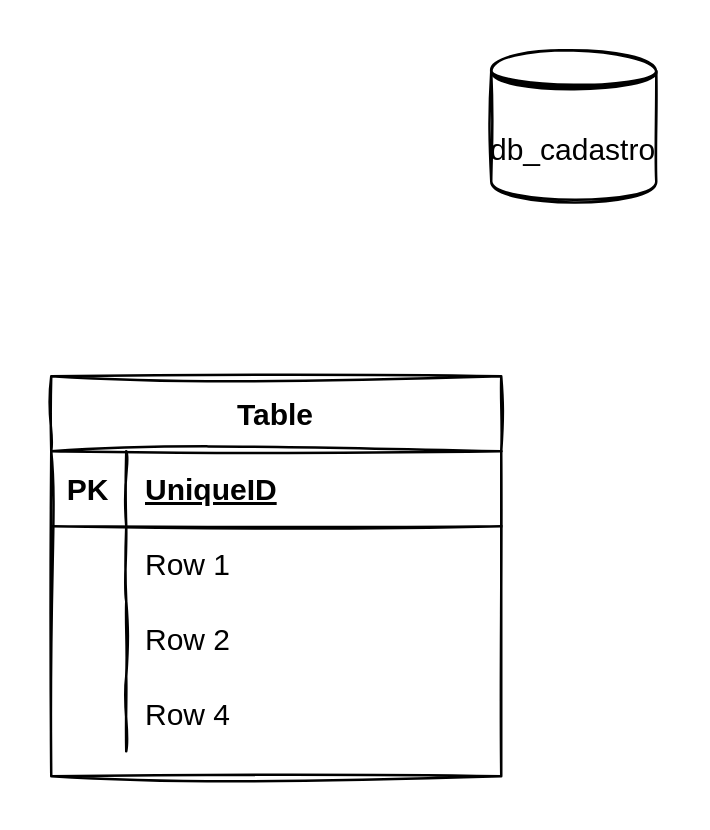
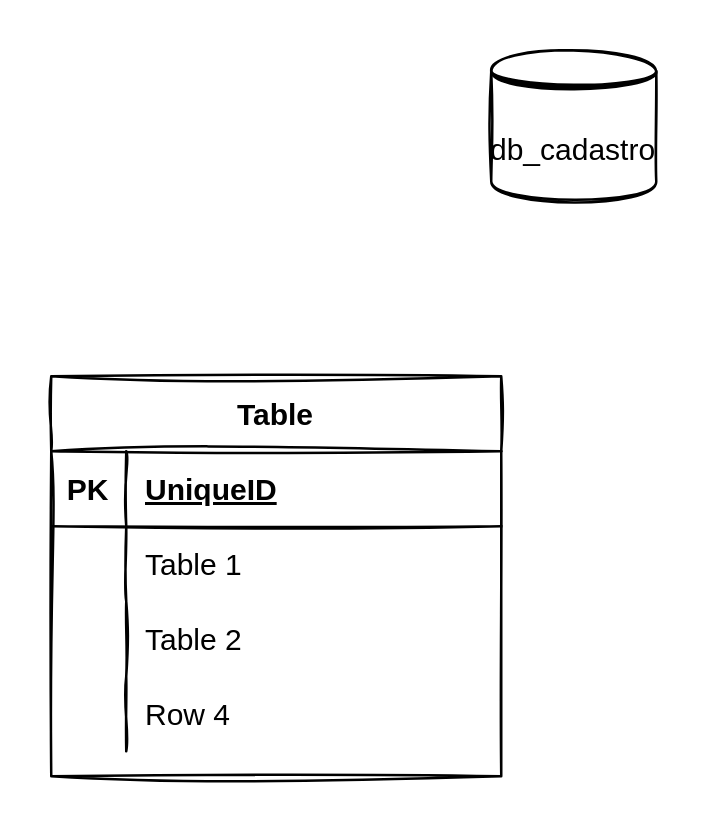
(183, 565) -> (196, 565)
(183, 640) -> (196, 640)
